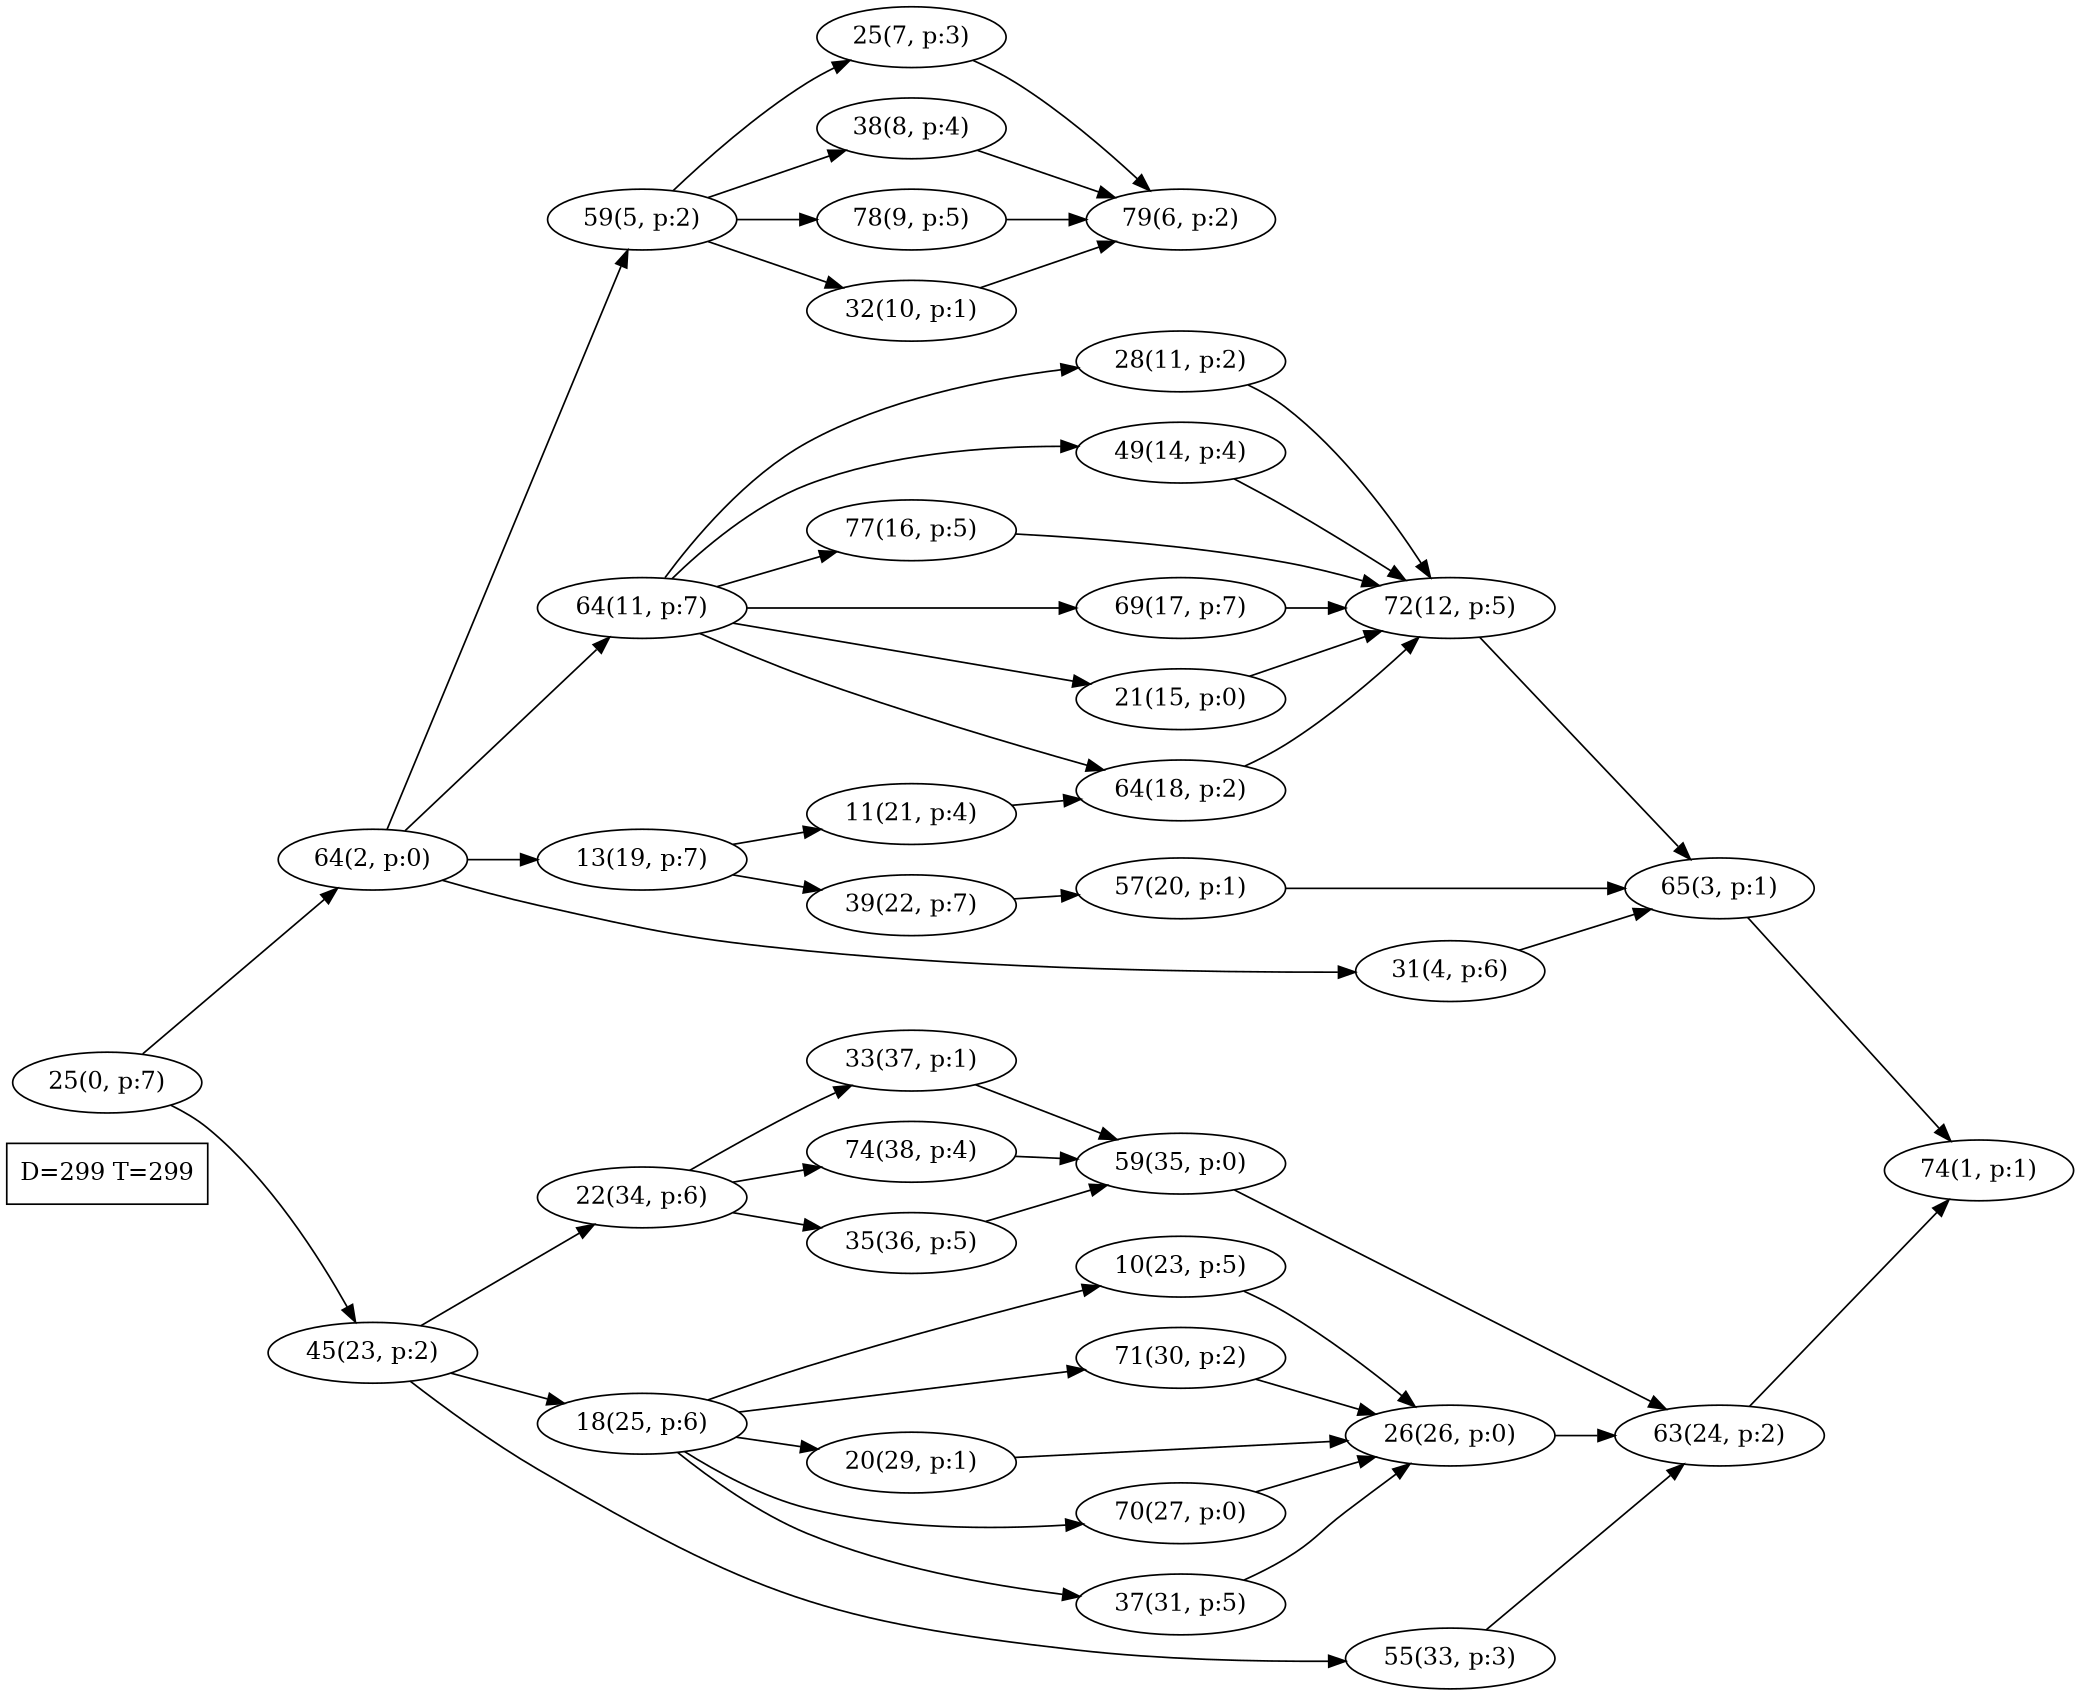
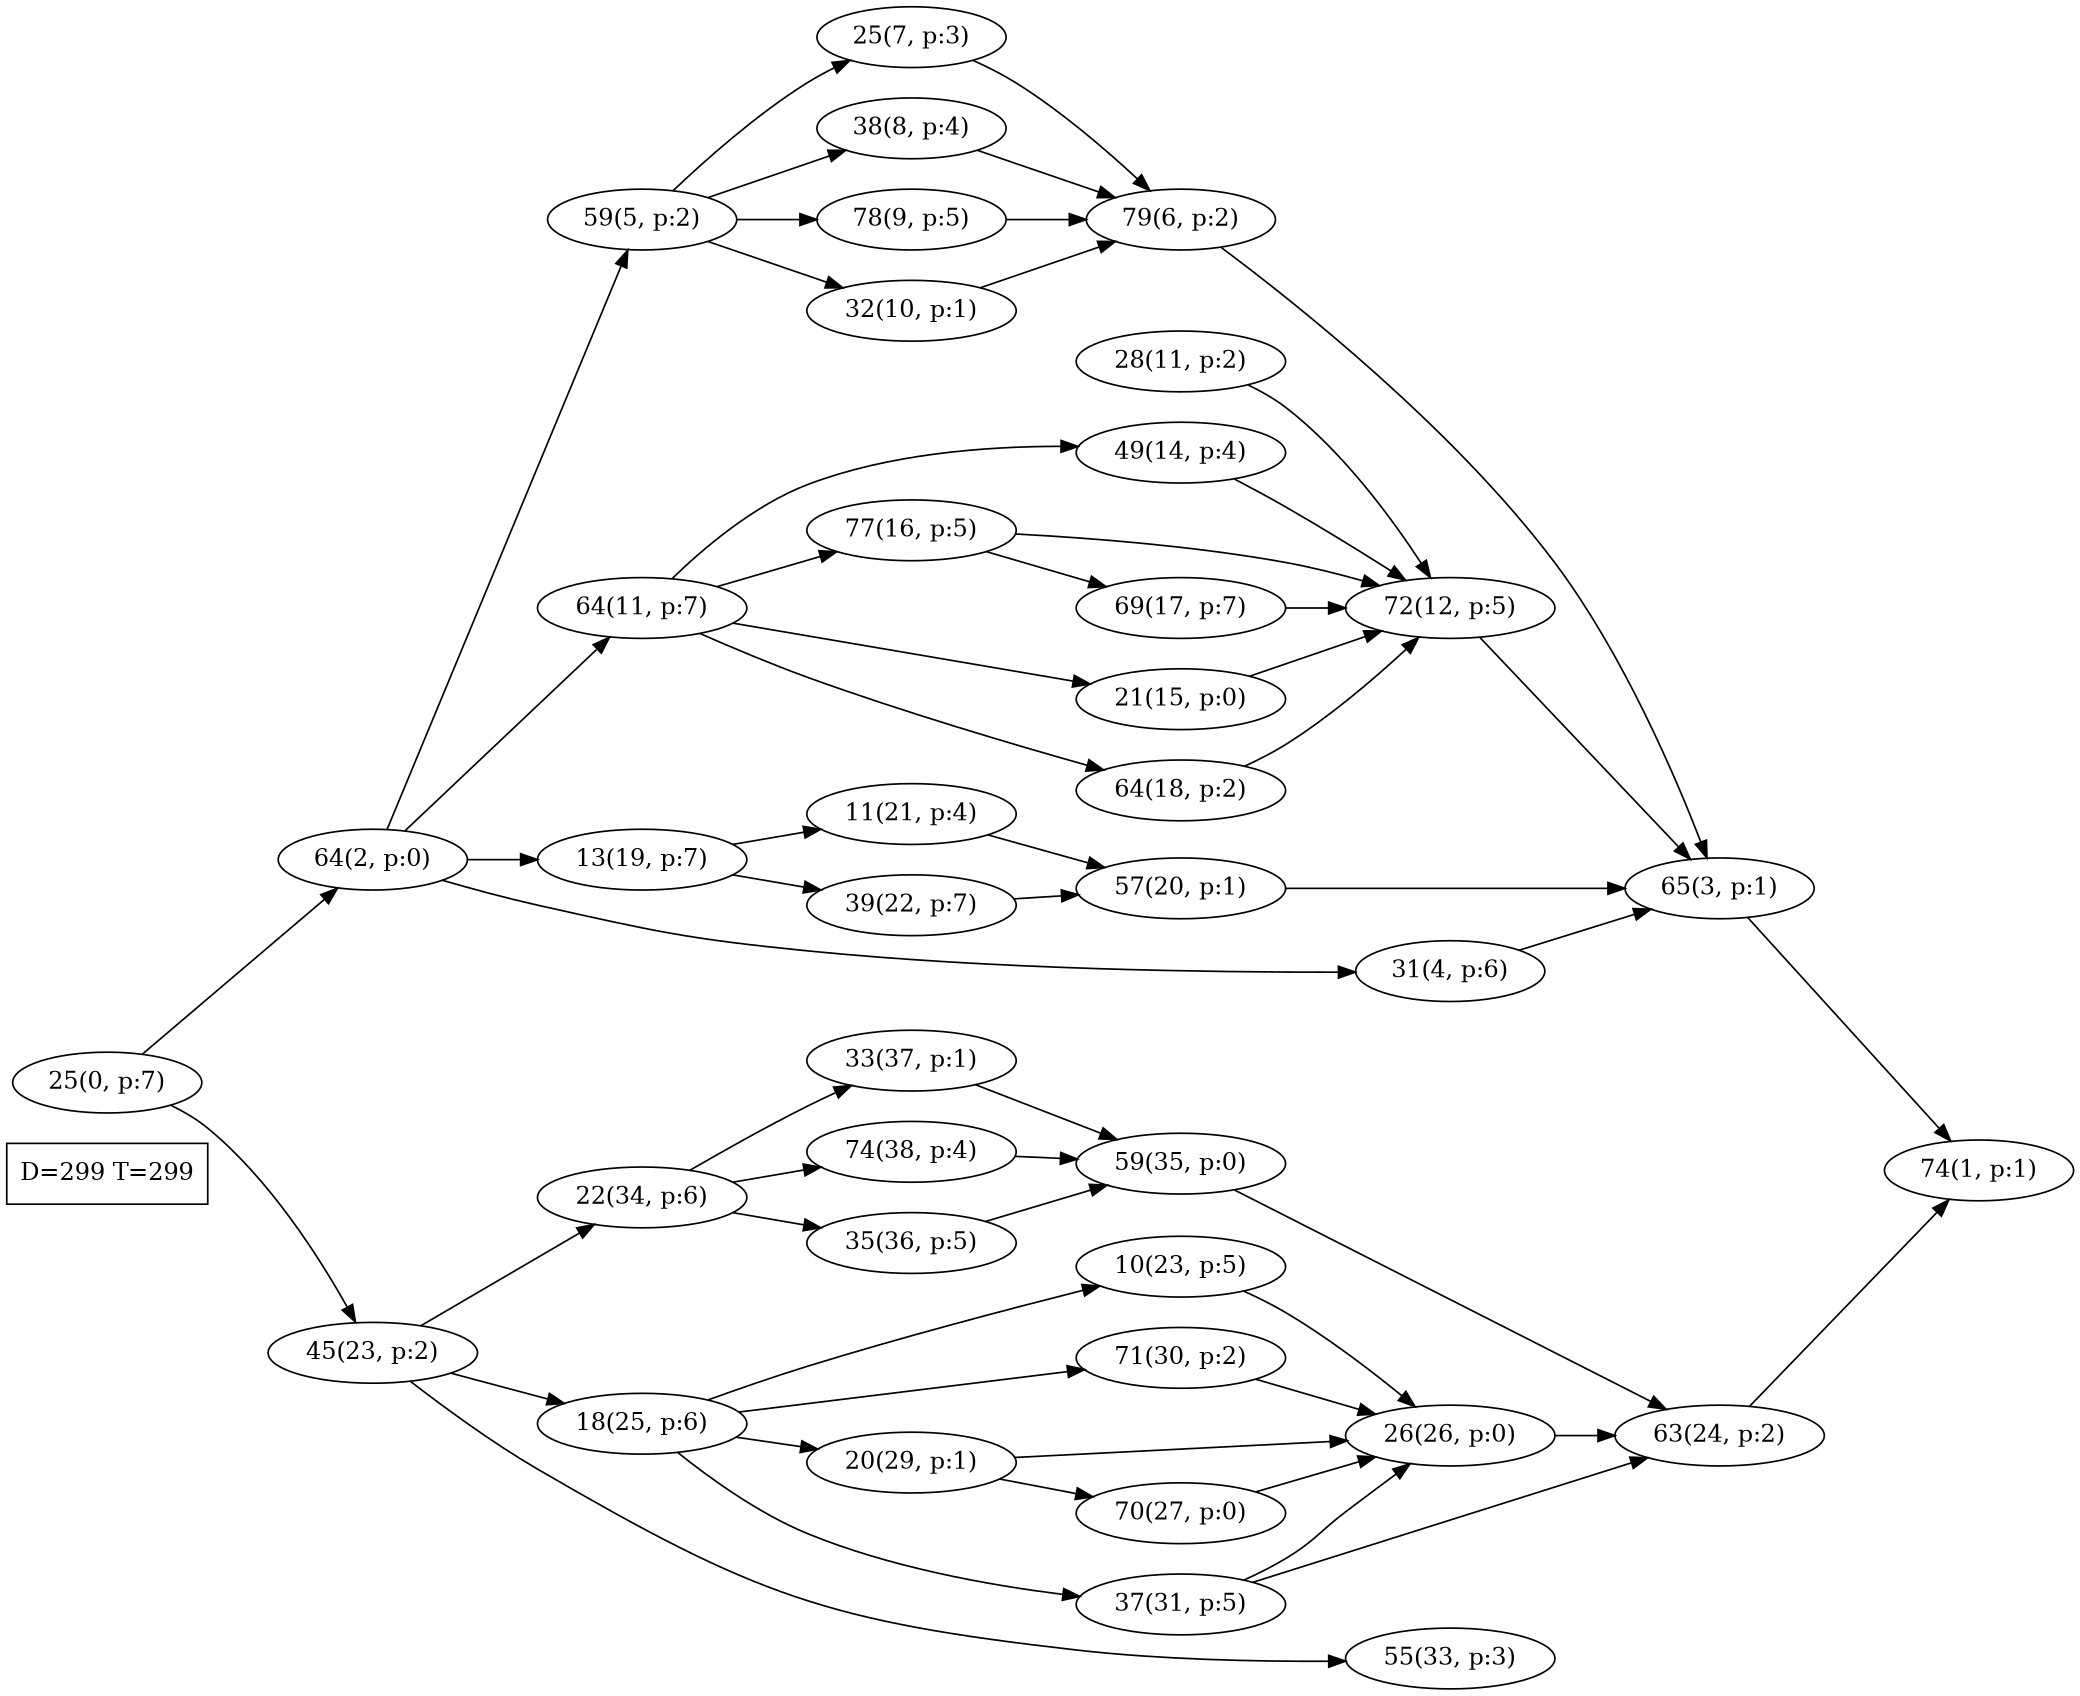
(838, 427) -> none
none -> (1509, 507)
(903, 608) -> (1038, 567)
(1038, 803) -> (1038, 849)
(868, 1520) -> (1038, 1486)
(1578, 1553) -> (1442, 1523)
